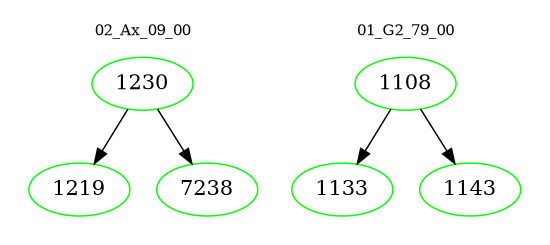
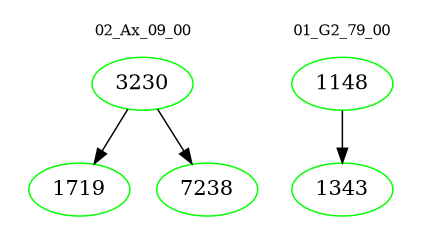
(143, 84) -> (143, 84)
(406, 84) -> (342, 84)
(79, 190) -> (79, 190)
(342, 190) -> none
(470, 190) -> (342, 190)
